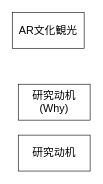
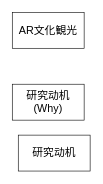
(54, 102) -> (48, 102)
